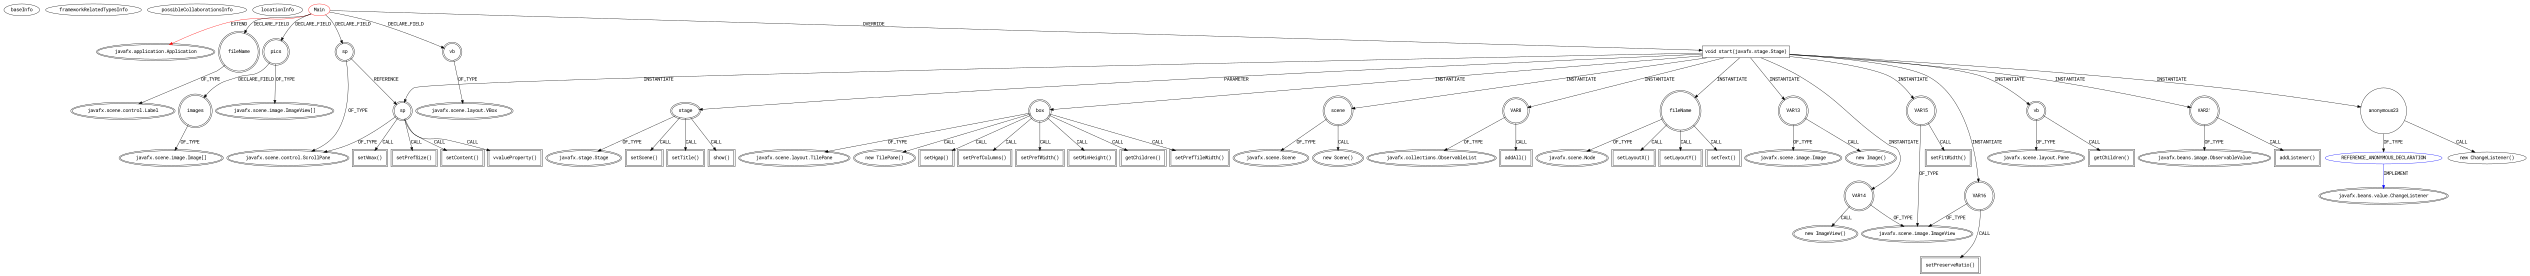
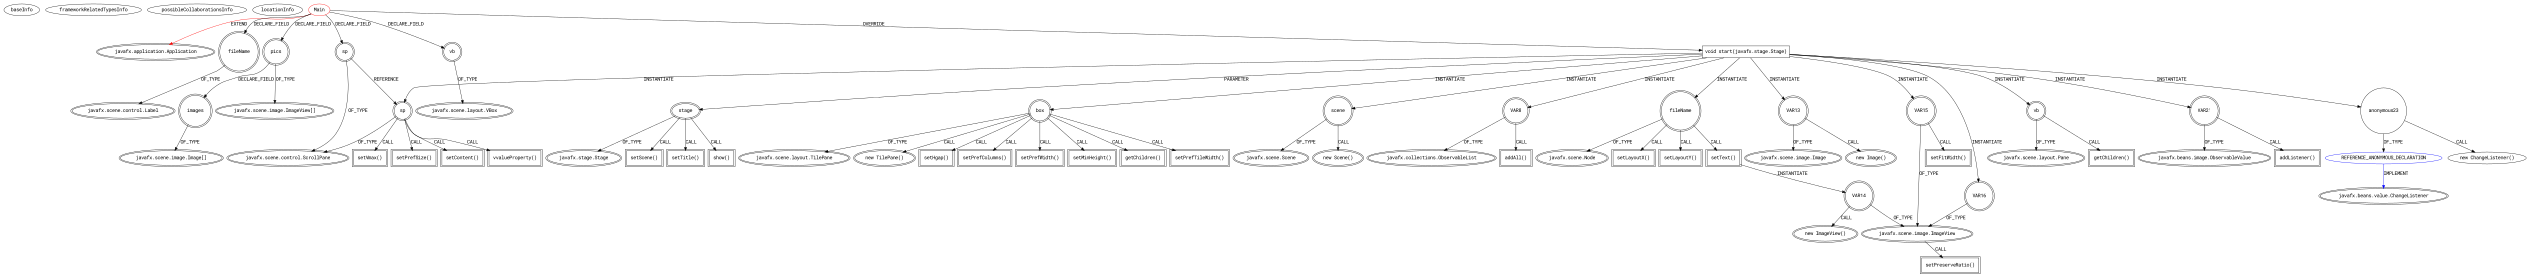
(1851, 116) -> (1791, 179)
(1977, 235) -> (1932, 248)
